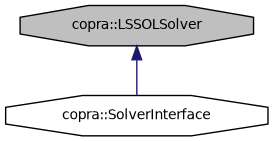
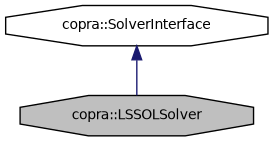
(137, 78) -> (137, 78)
